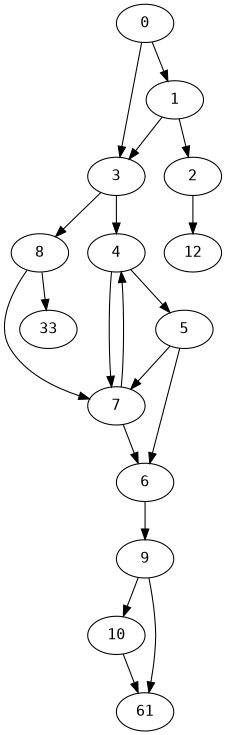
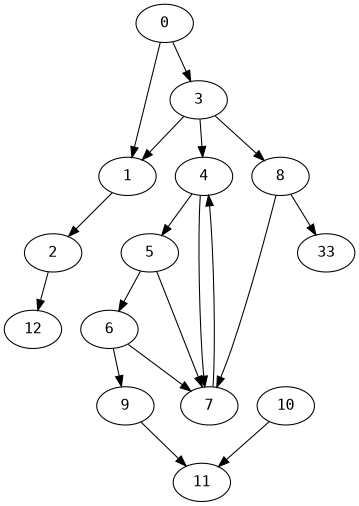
(149, 134) -> (167, 134)
(129, 439) -> (155, 364)
(133, 592) -> none
(145, 712) -> (202, 482)
